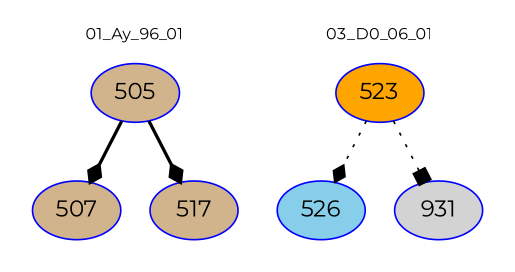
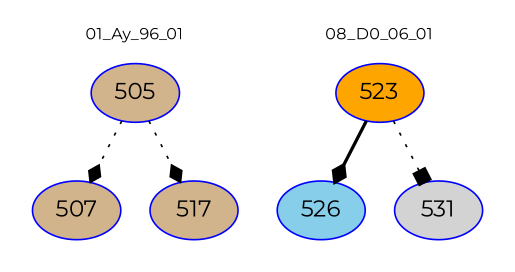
(380, 35) -> (380, 35)
(110, 143) -> (110, 143)
(160, 143) -> (160, 143)
(355, 143) -> (355, 143)
(439, 210) -> (439, 210)
